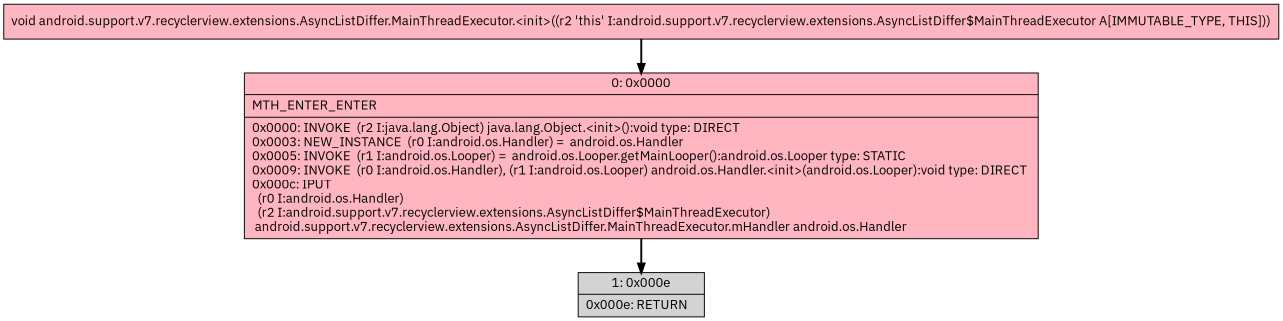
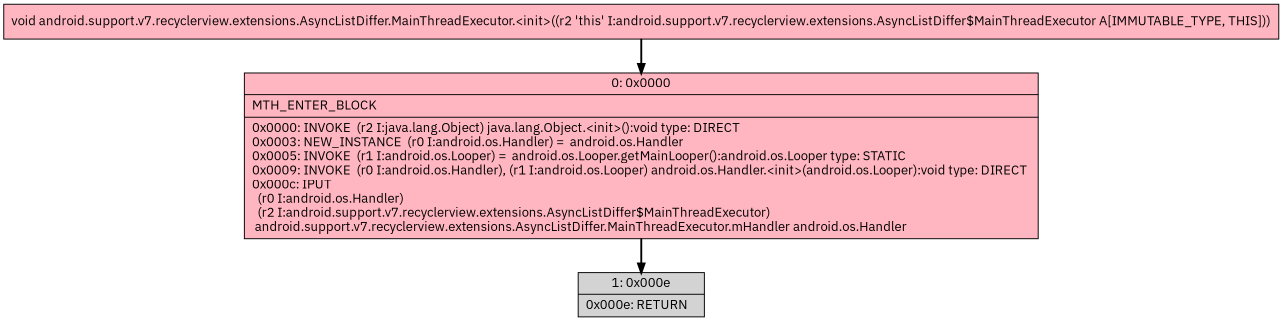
(315, 105) -> (315, 105)
